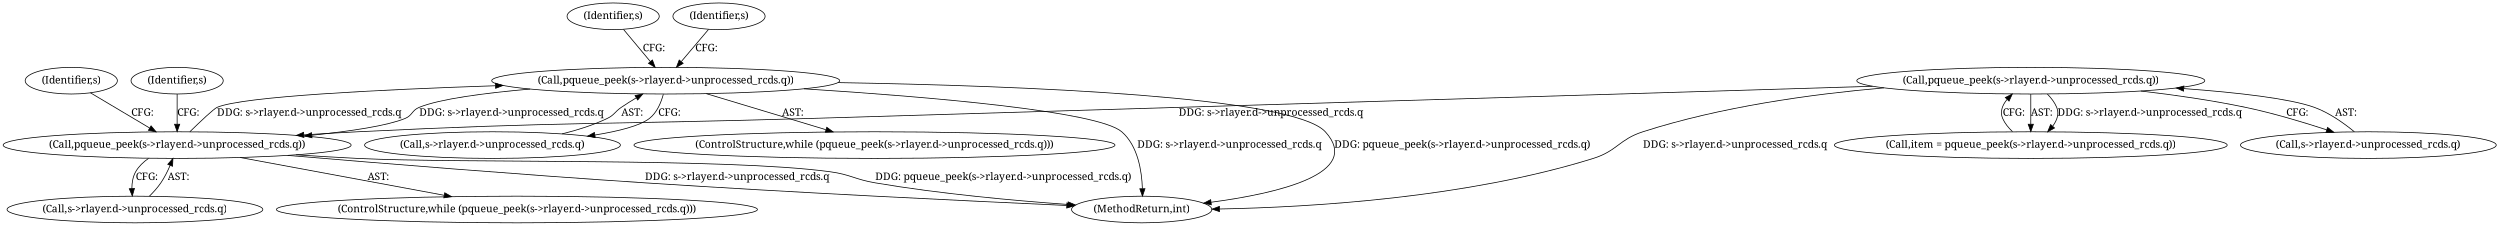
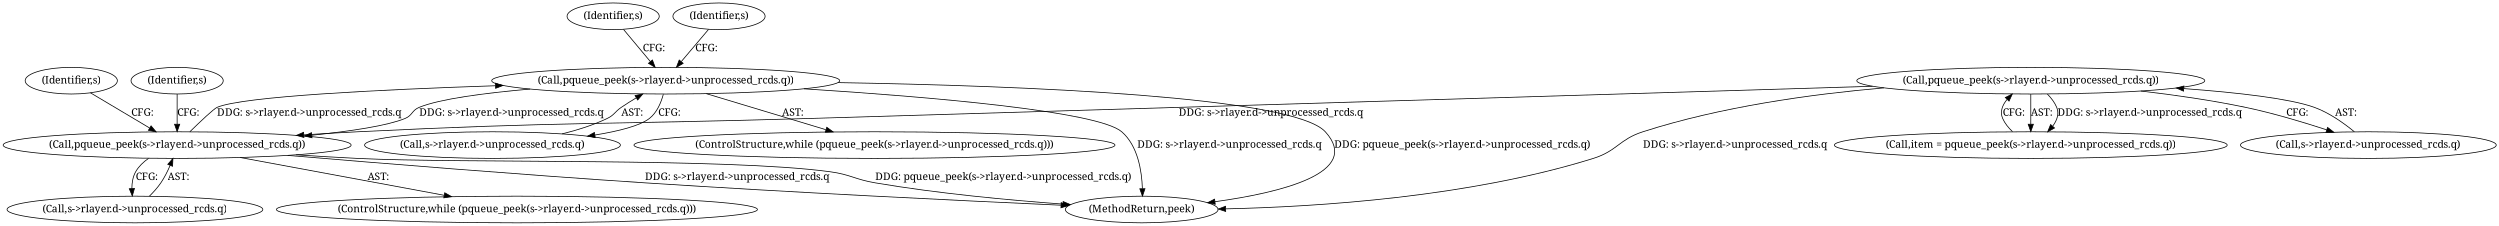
(1142, 209) -> (1142, 209)
